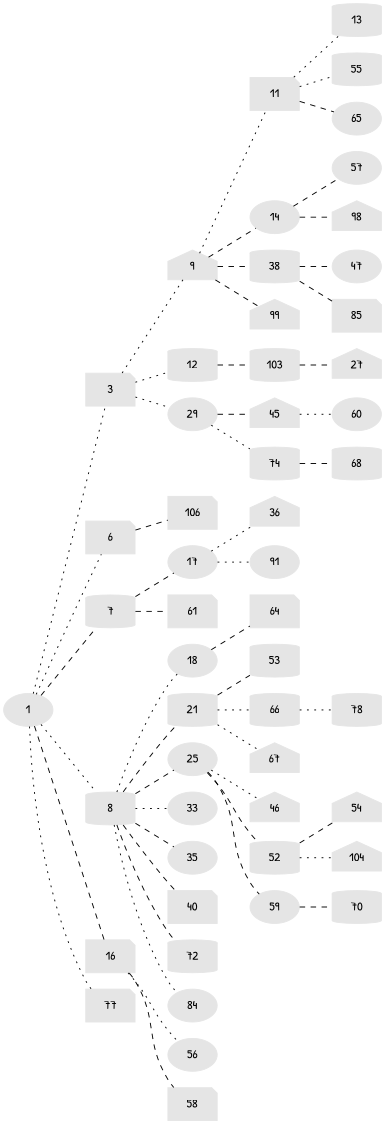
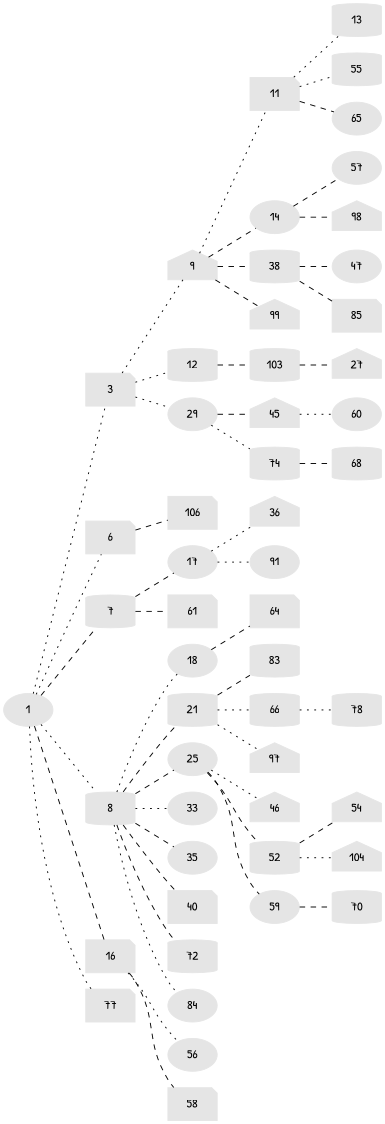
(275, 661) -> (275, 661)
(275, 759) -> (275, 759)
